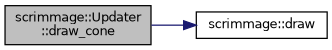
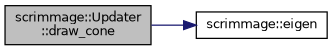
(262, 25) -> (262, 25)
